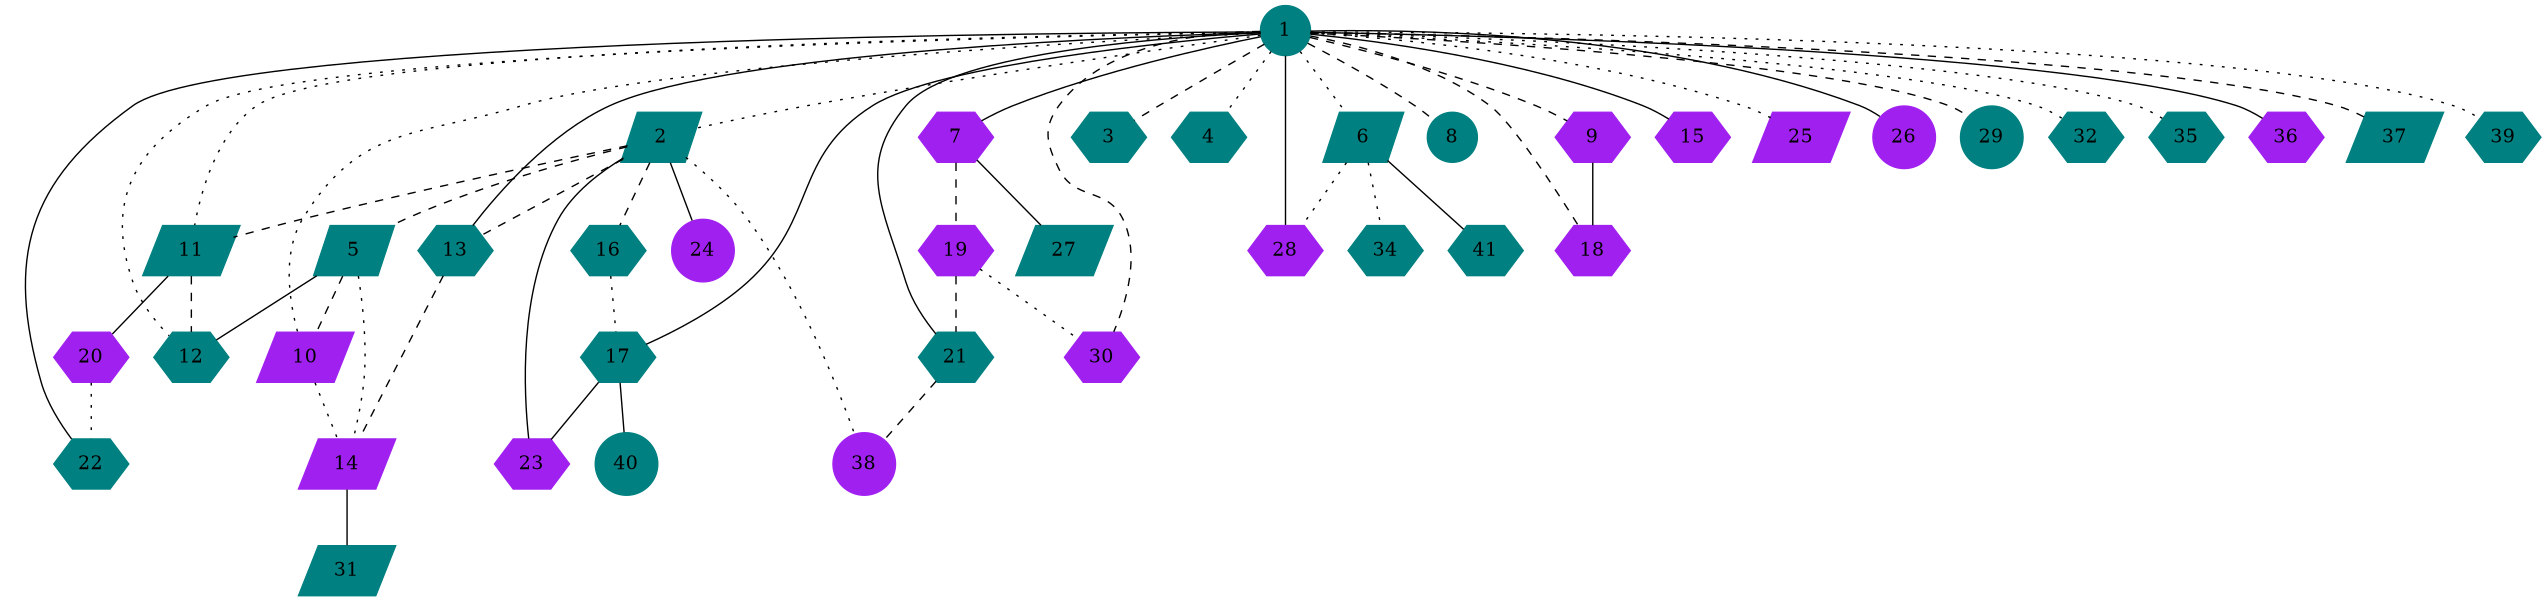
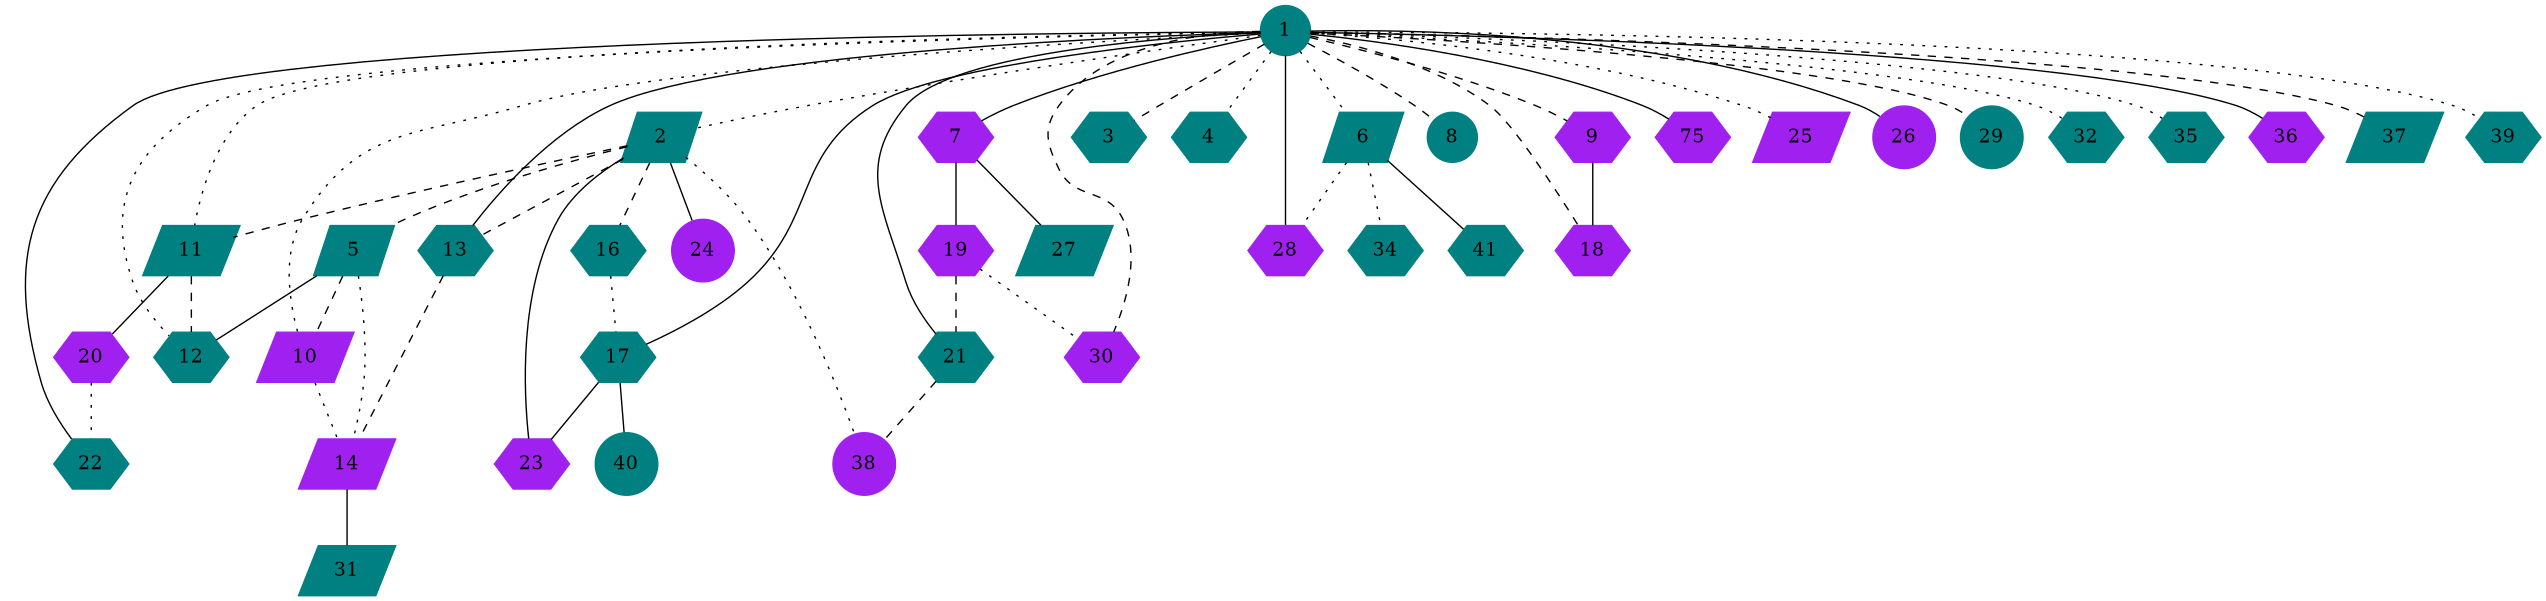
(1693, 137) -> (1693, 137)
(956, 194) -> (956, 194)
